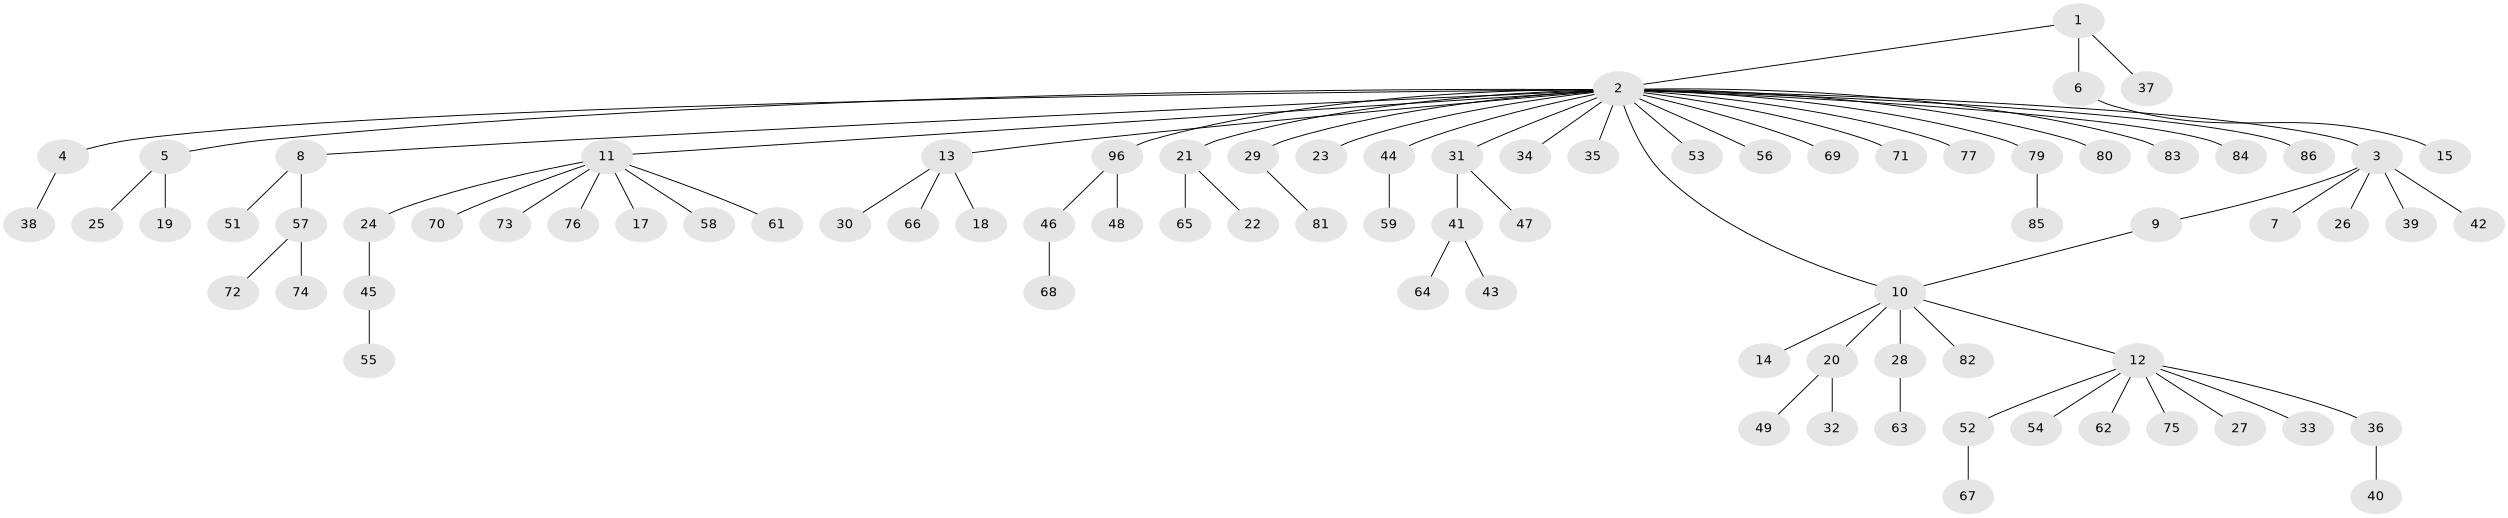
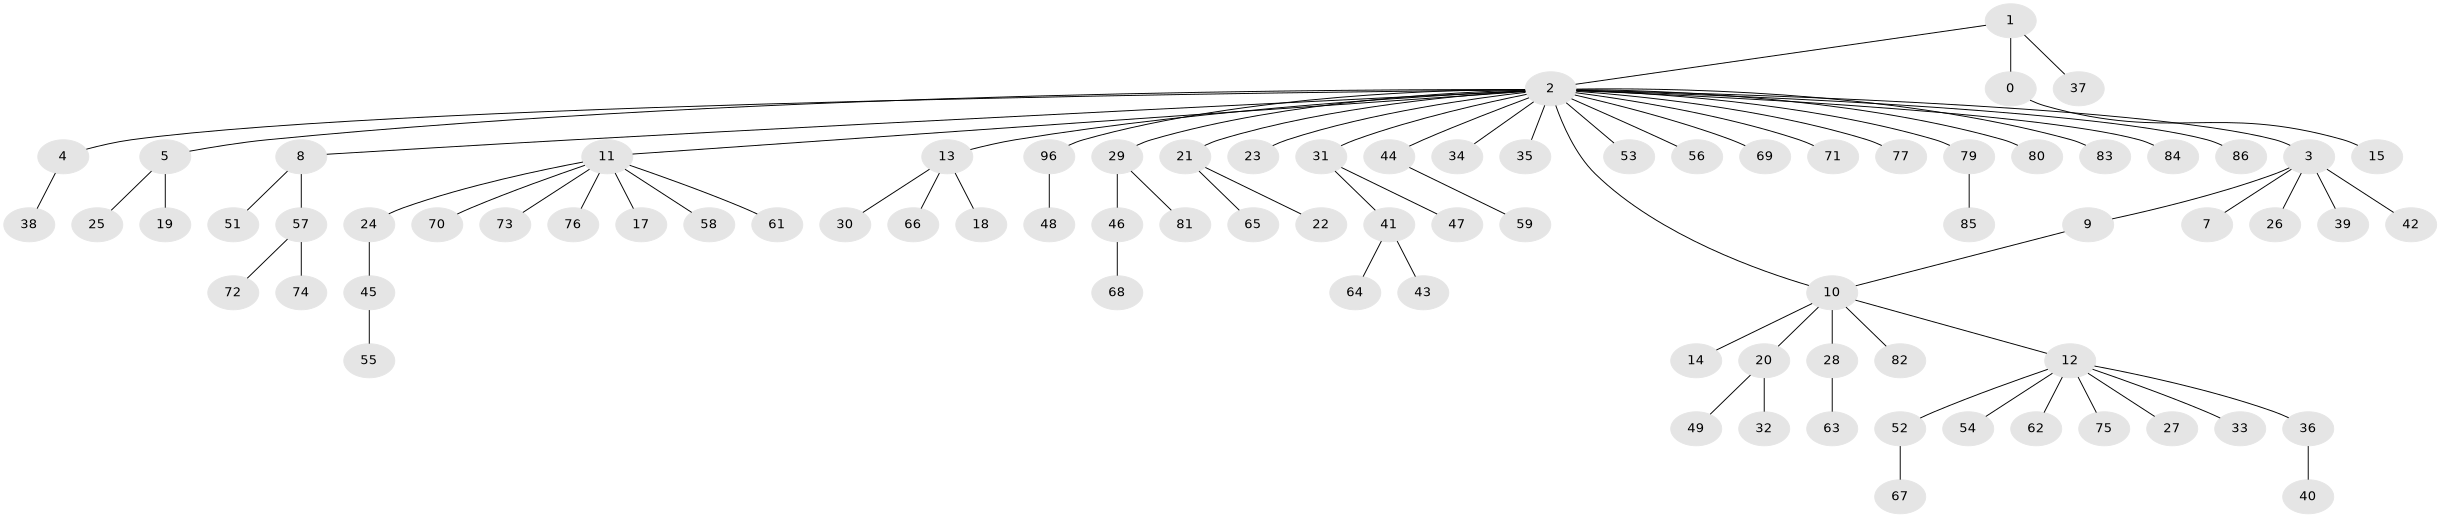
(2079, 89) -> (2011, 89)
(1083, 191) -> (1117, 191)
